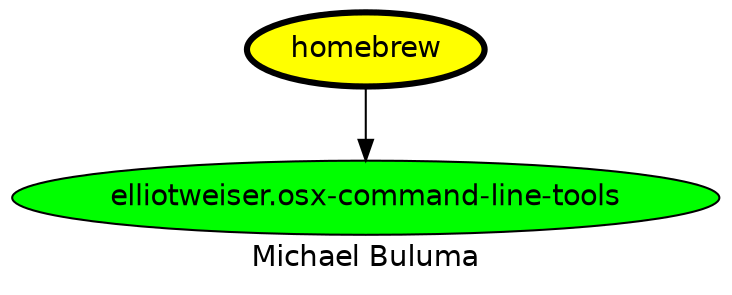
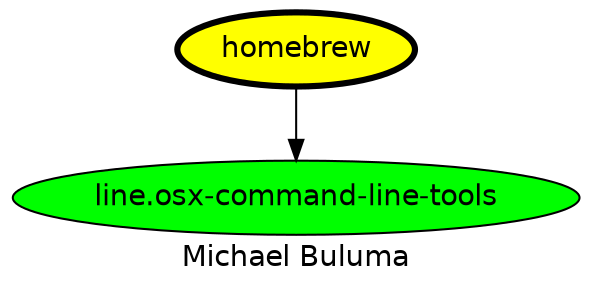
(366, 198) -> (296, 198)
